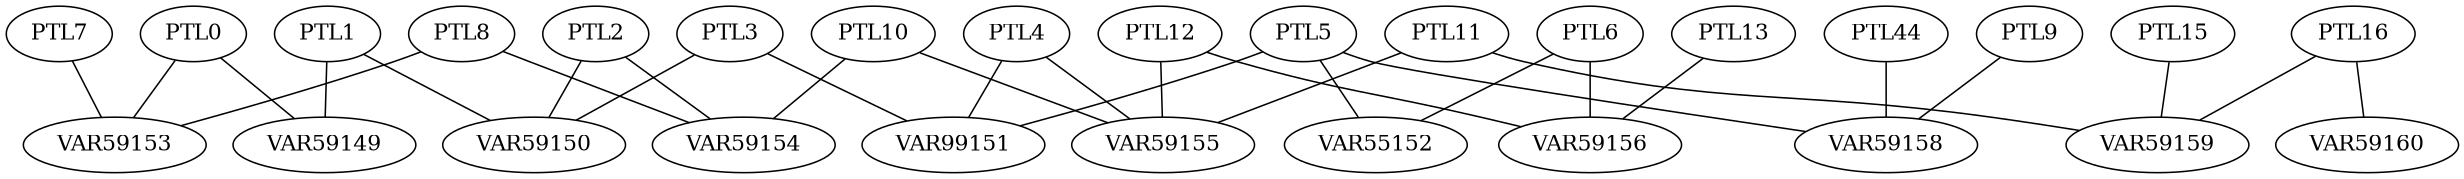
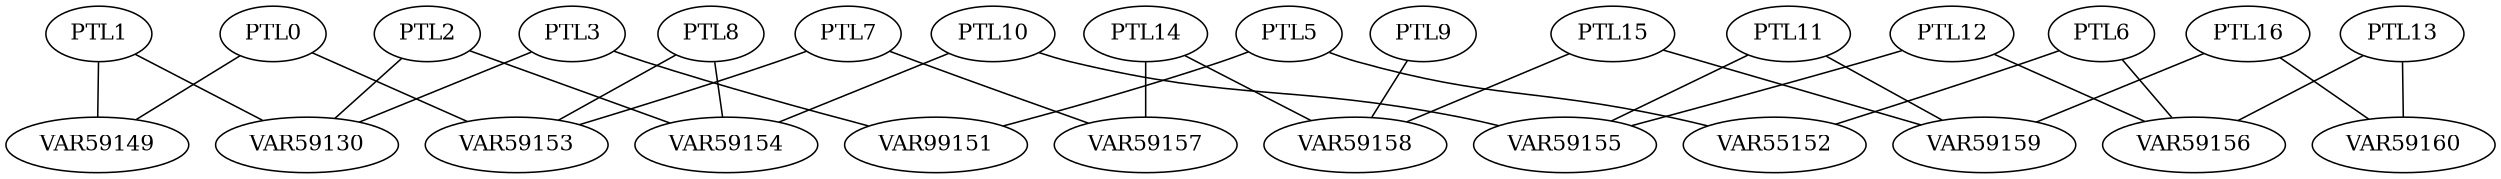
(1017, 34) -> none
(1886, 34) -> (1146, 34)
none -> (2403, 90)
(1574, 96) -> (1504, 81)
(534, 145) -> (307, 145)
none -> (1146, 145)
